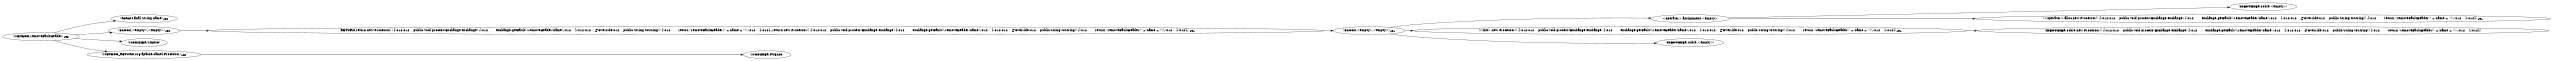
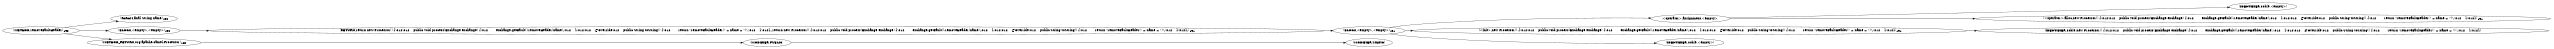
(97, 40) -> (1067, 43)
